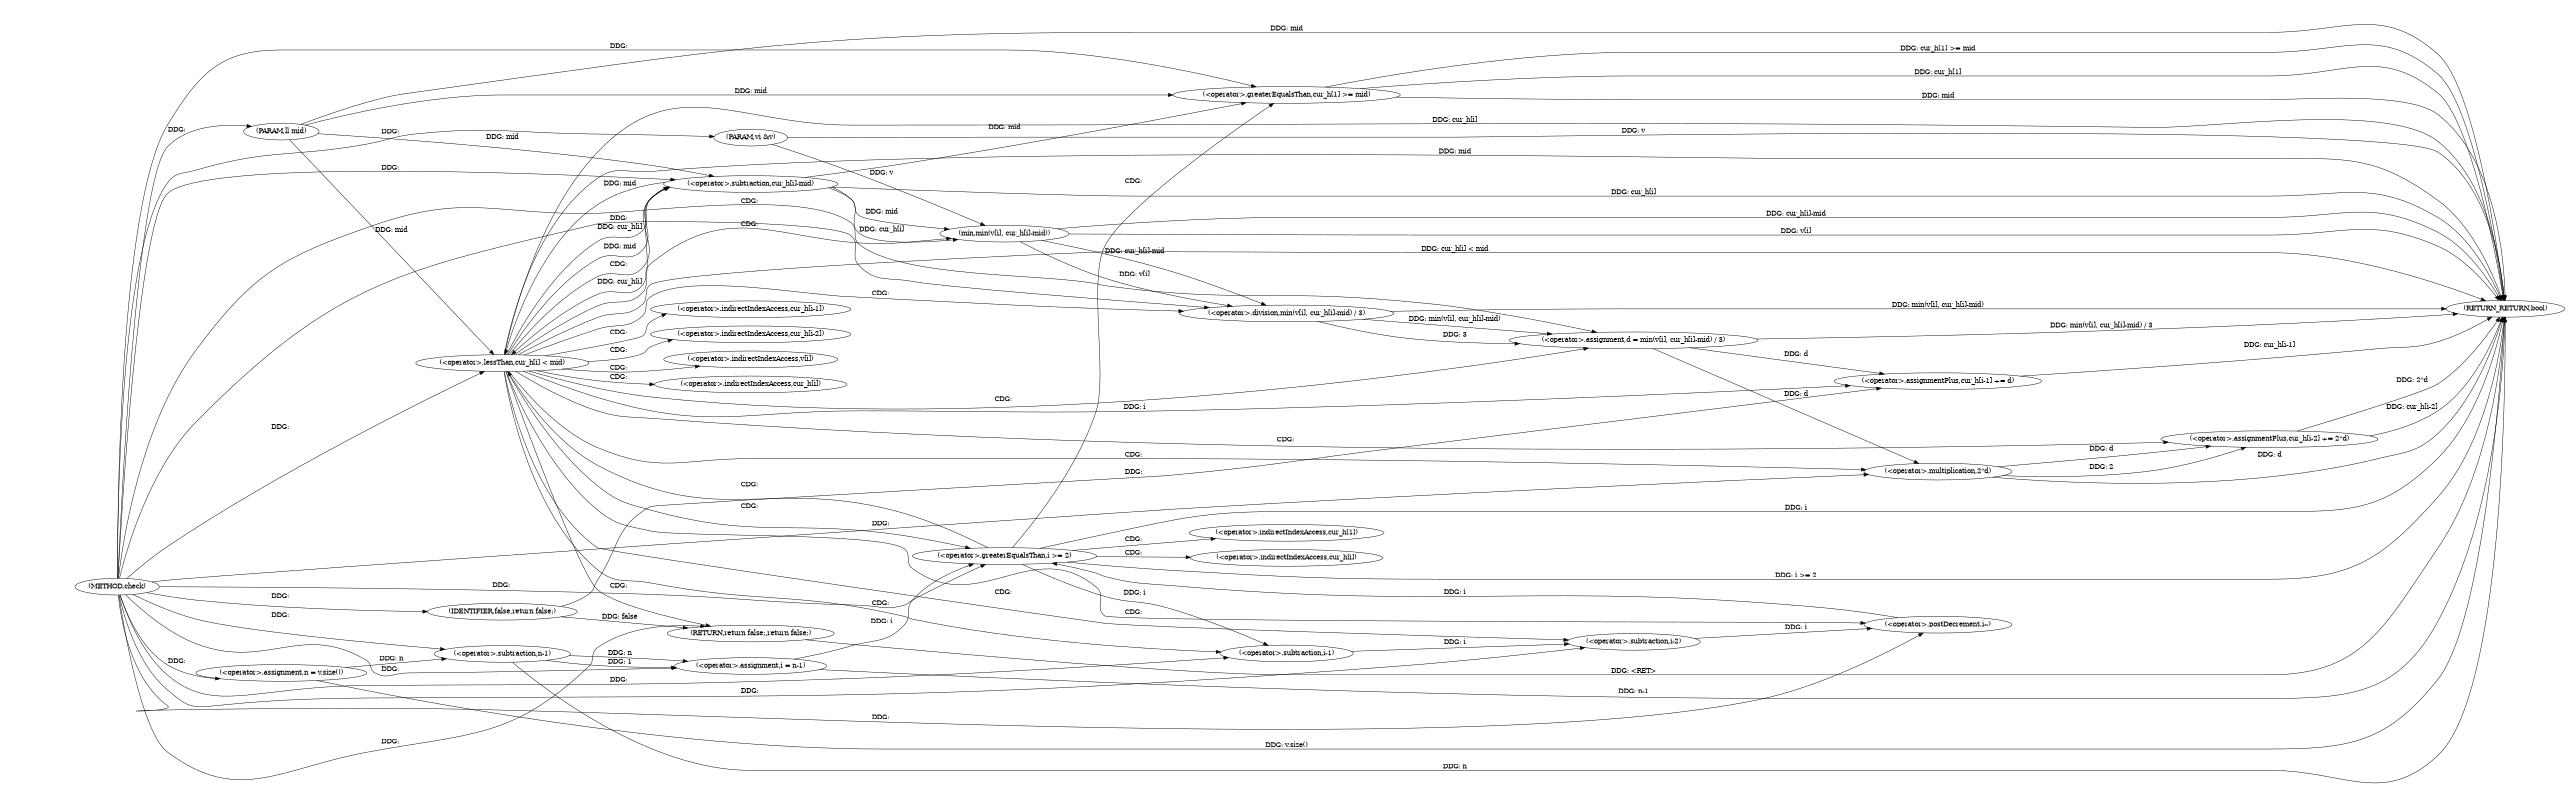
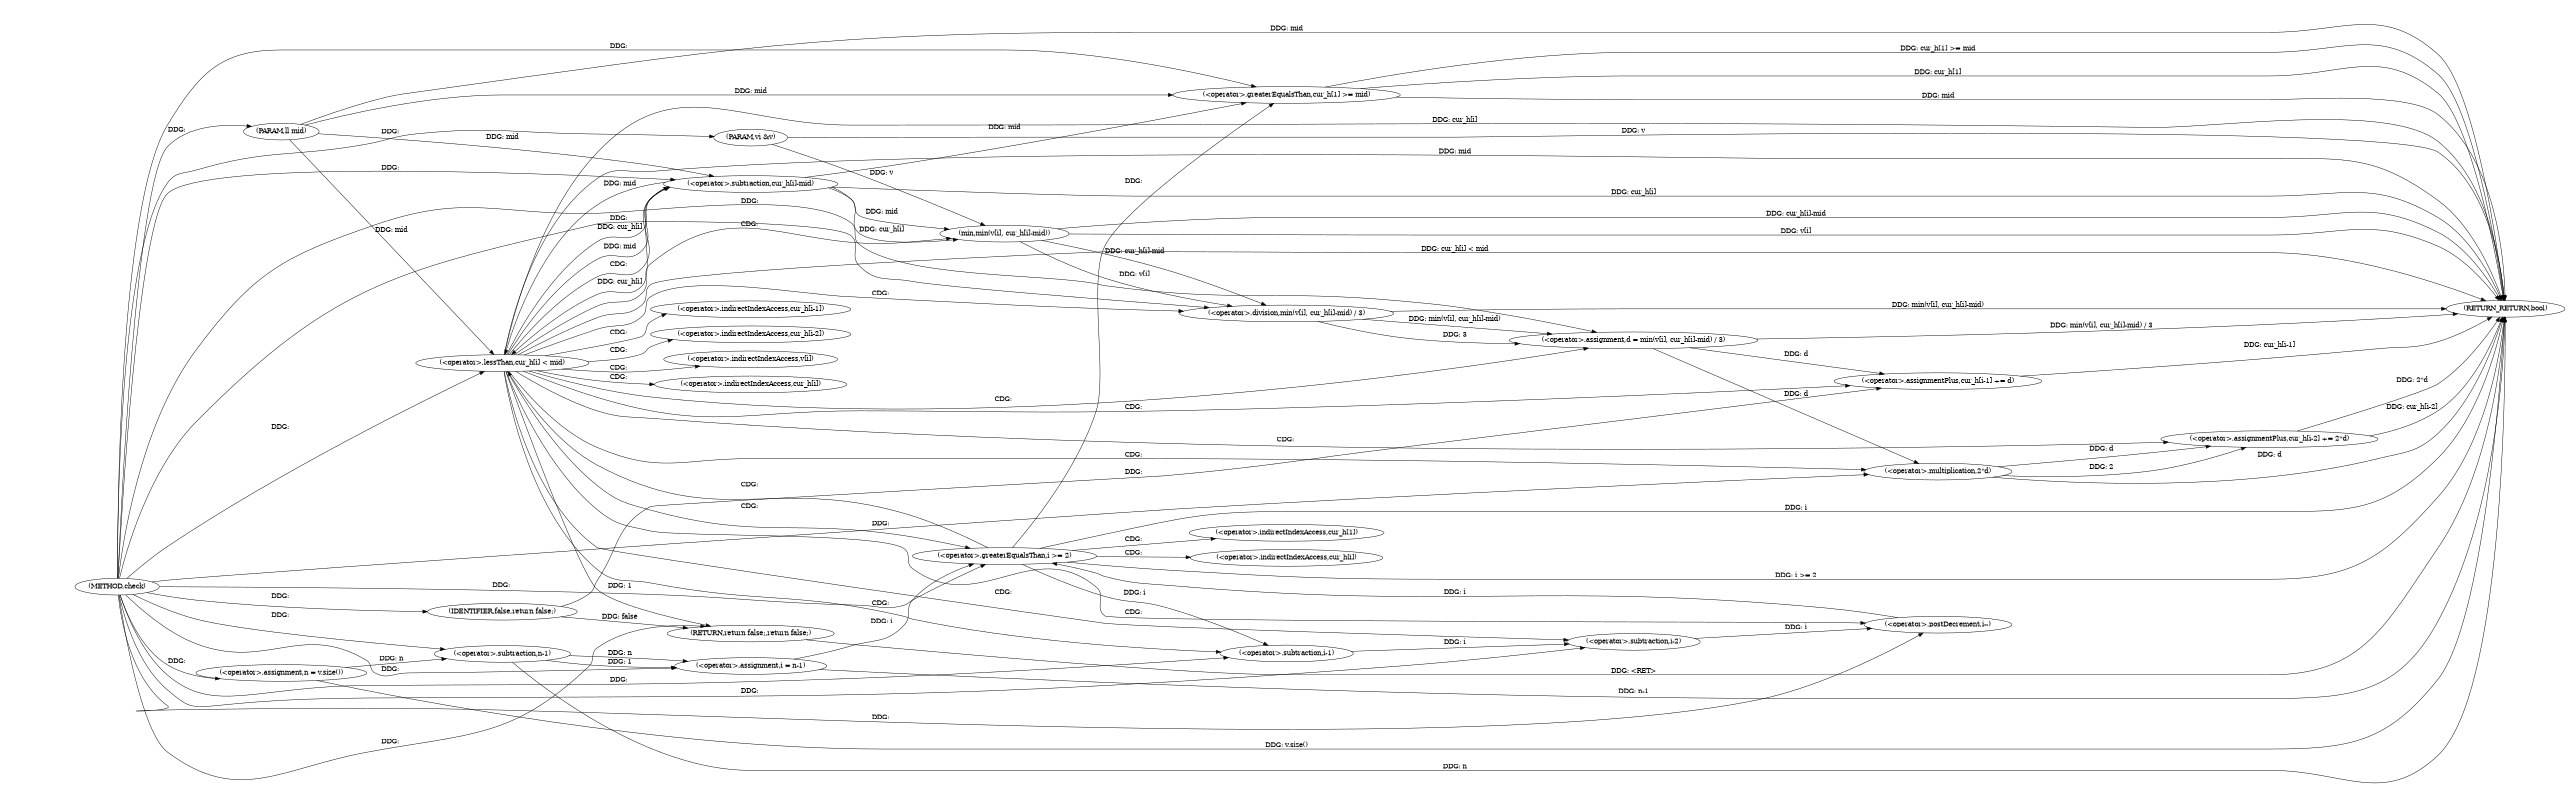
(1135, 181) -> (1135, 181)
(751, 201) -> (751, 201)
(1135, 407) -> (1135, 407)
(620, 586) -> (620, 586)
